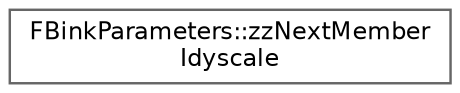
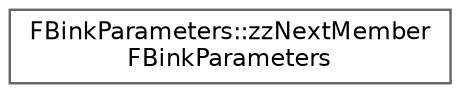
(230, 47) -> (230, 47)
